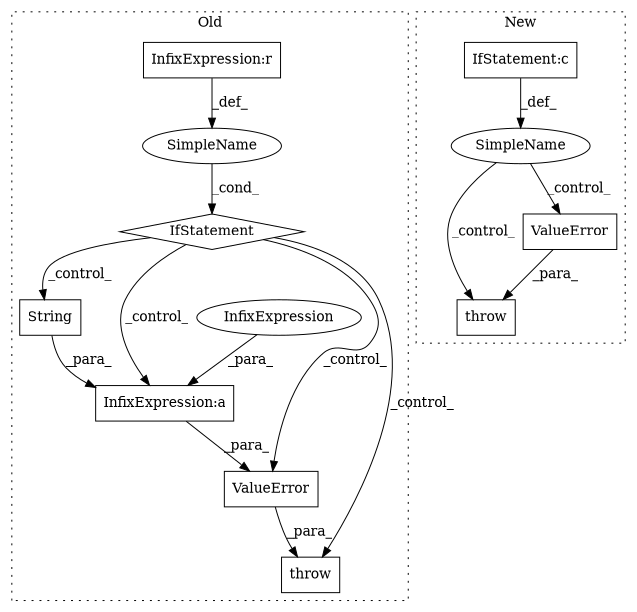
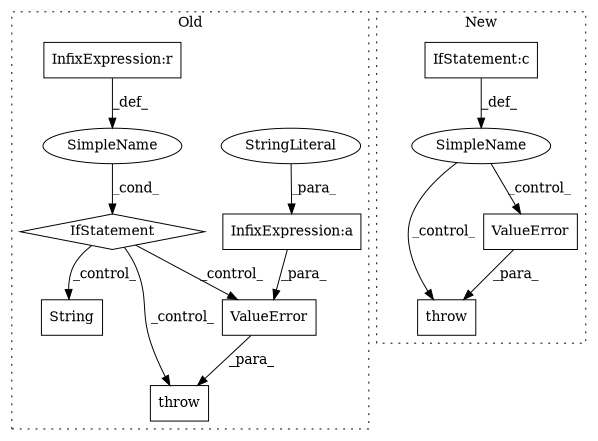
(125, 300) -> none
(279, 318) -> (291, 146)
(63, 364) -> none
